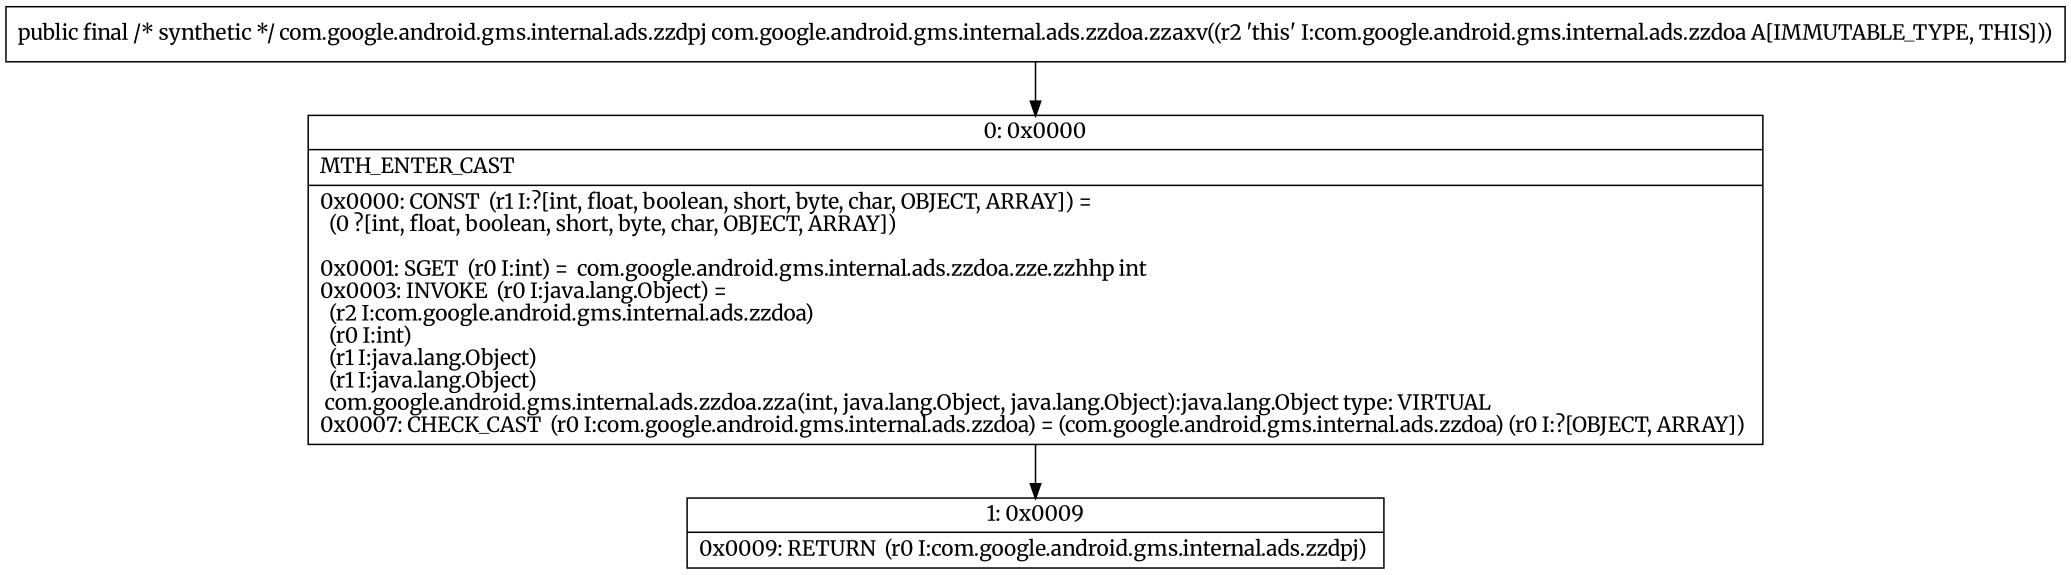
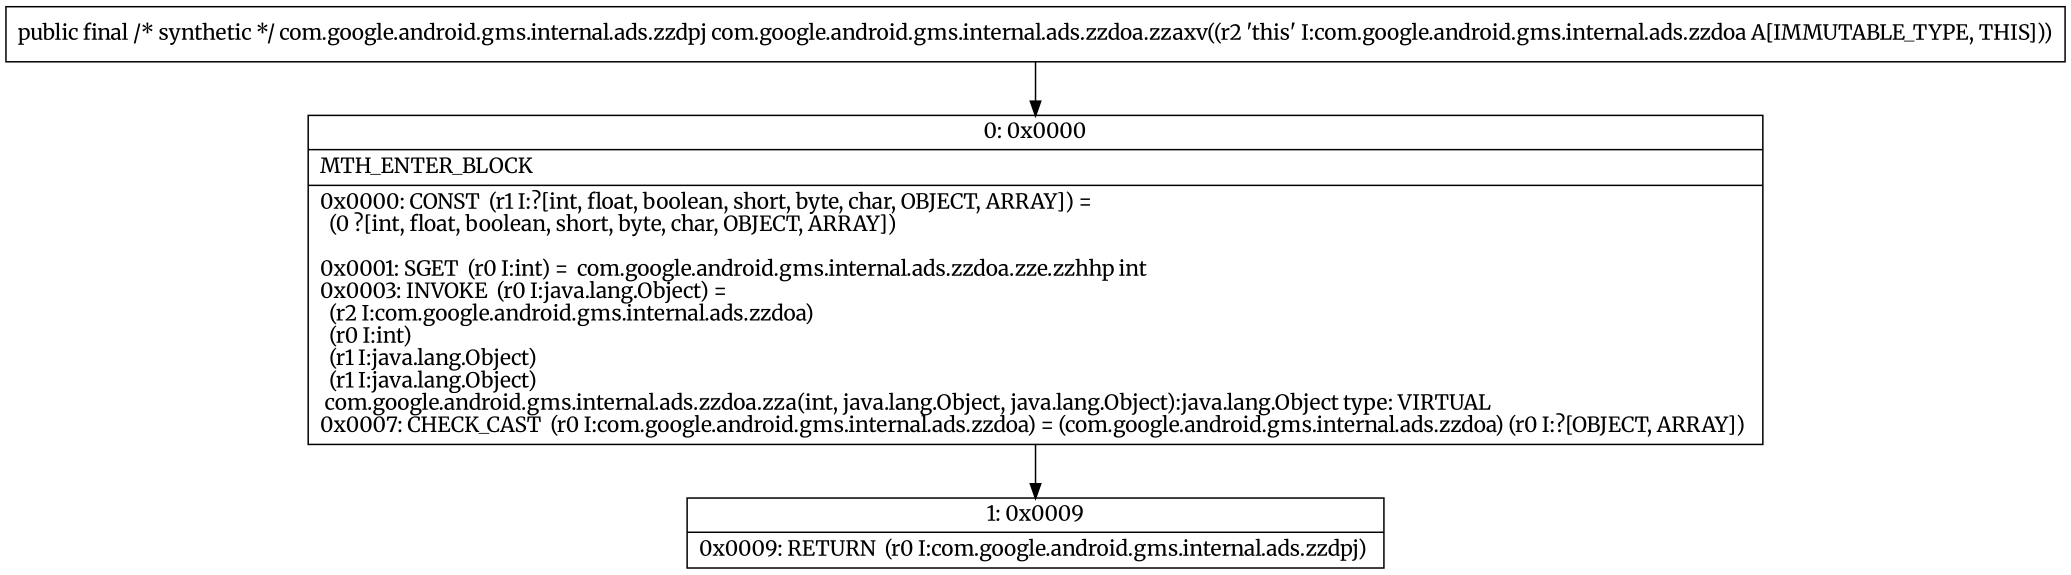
(418, 167) -> (427, 167)
